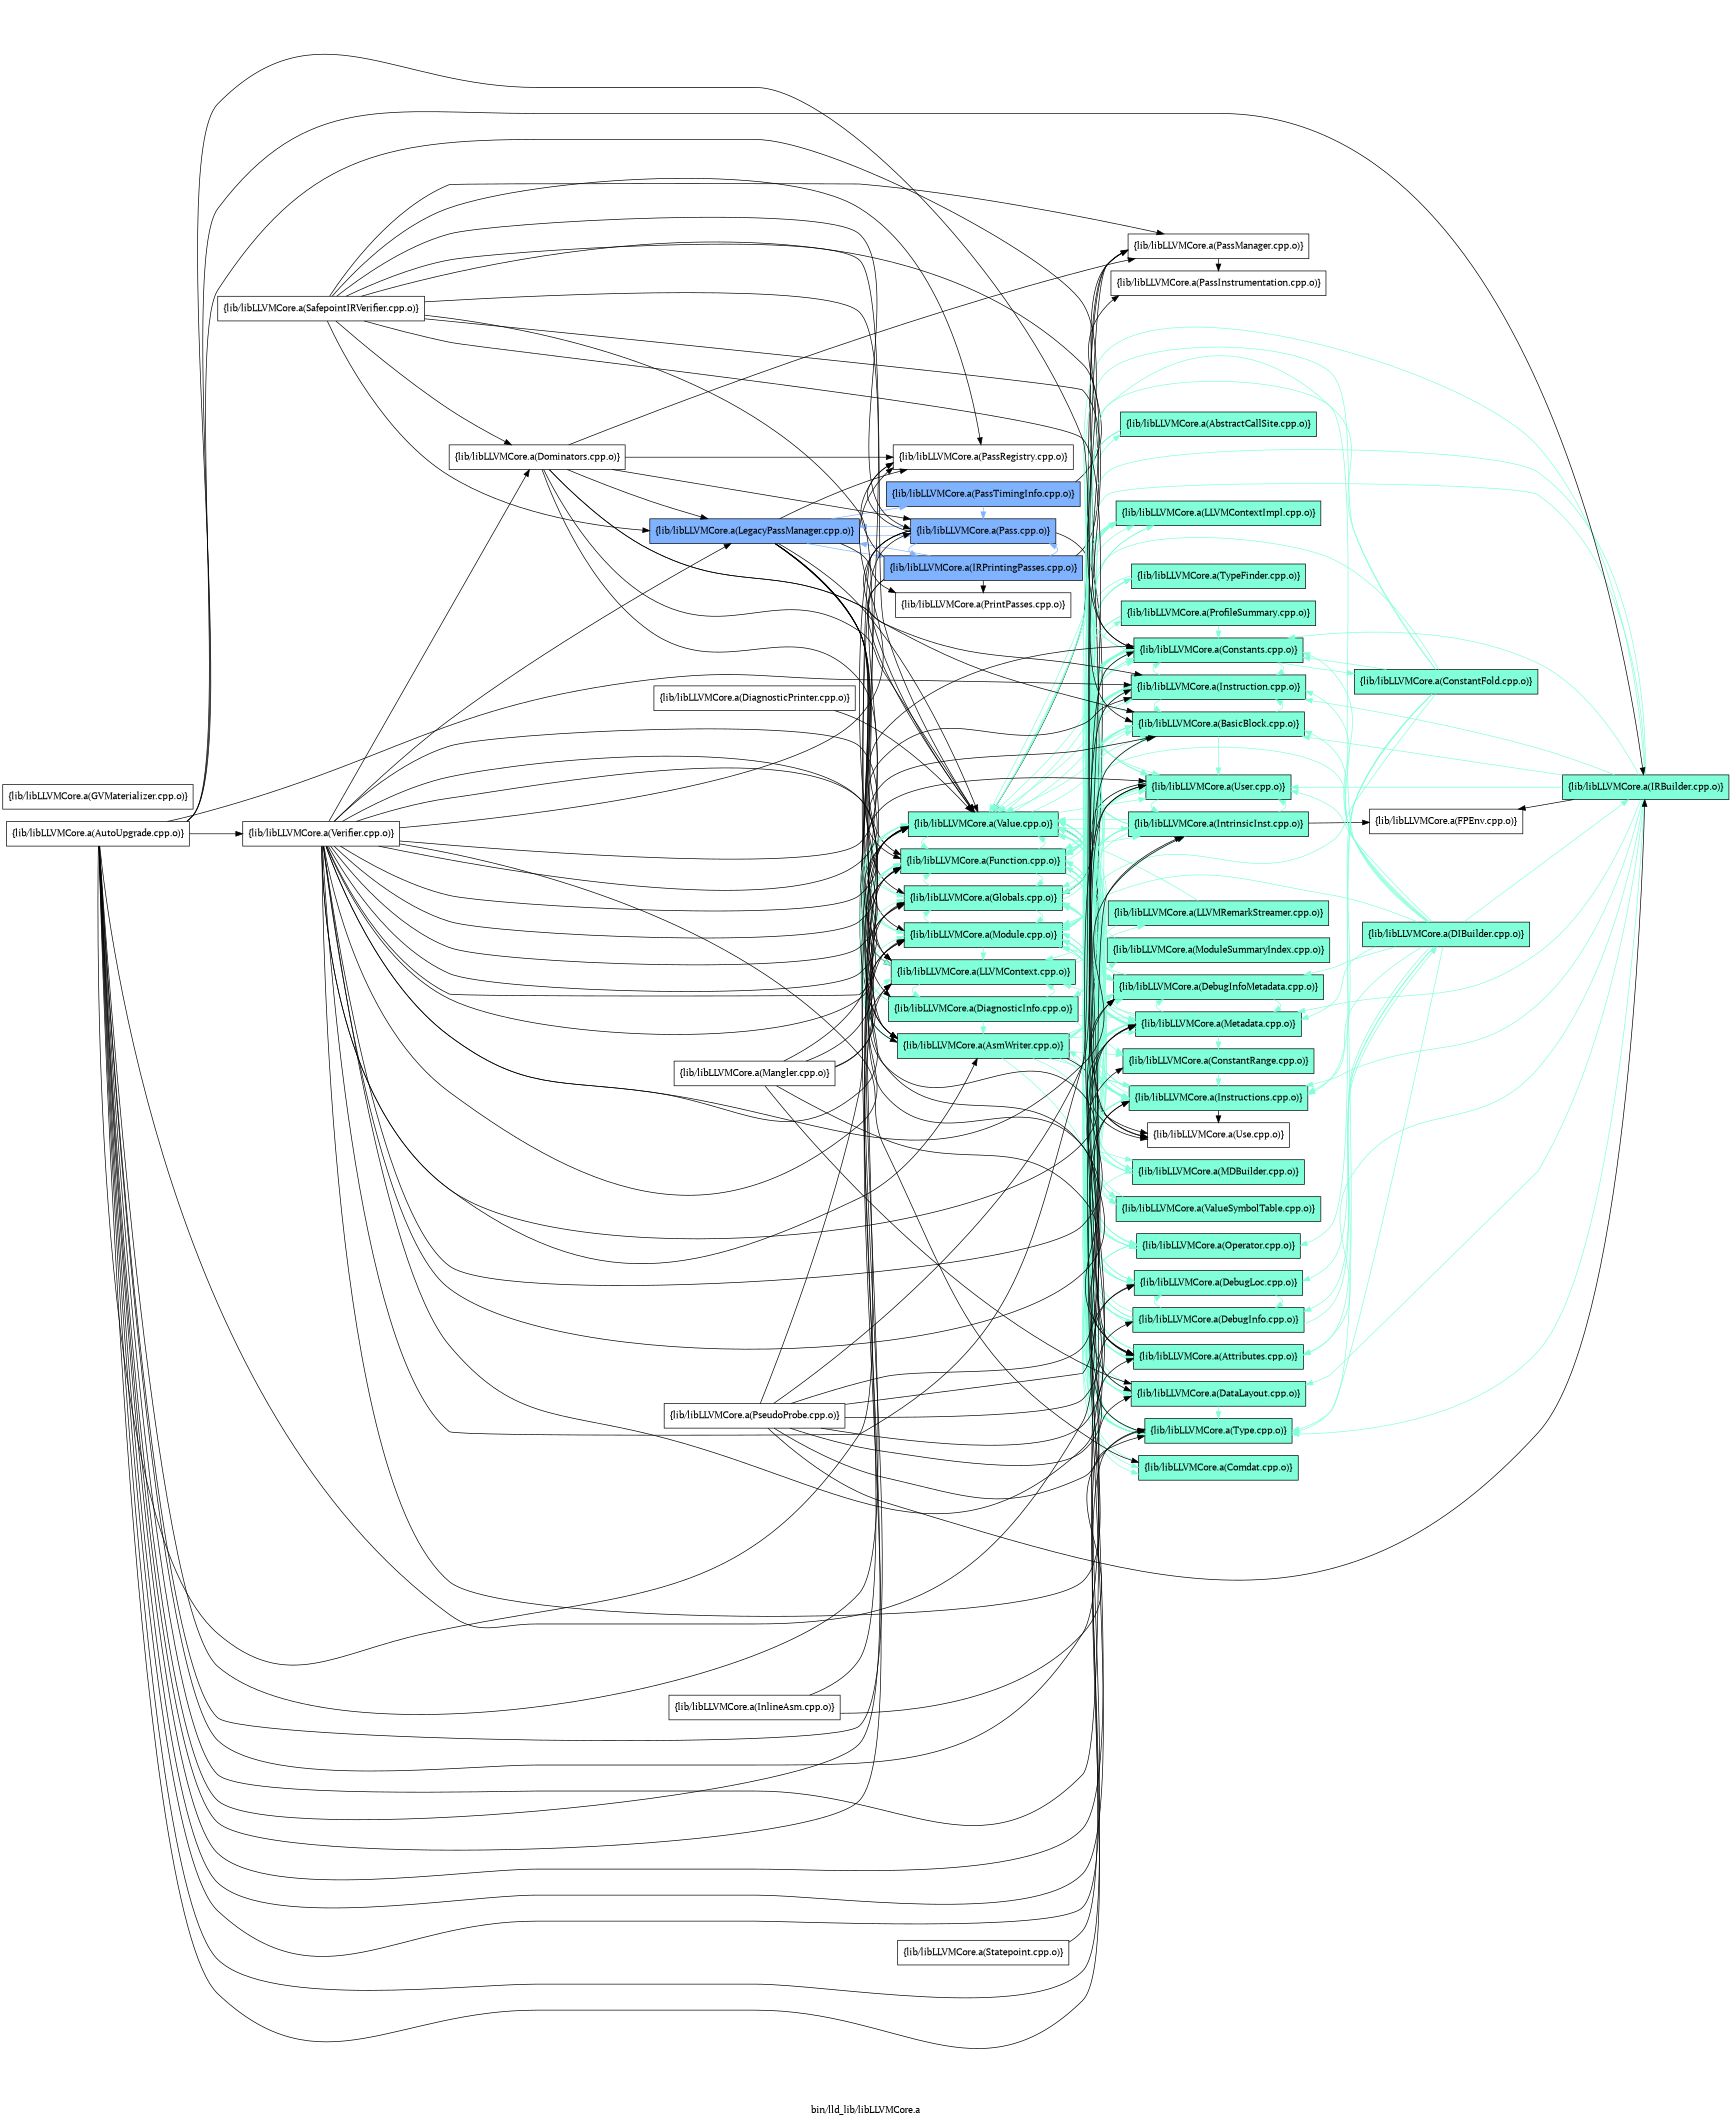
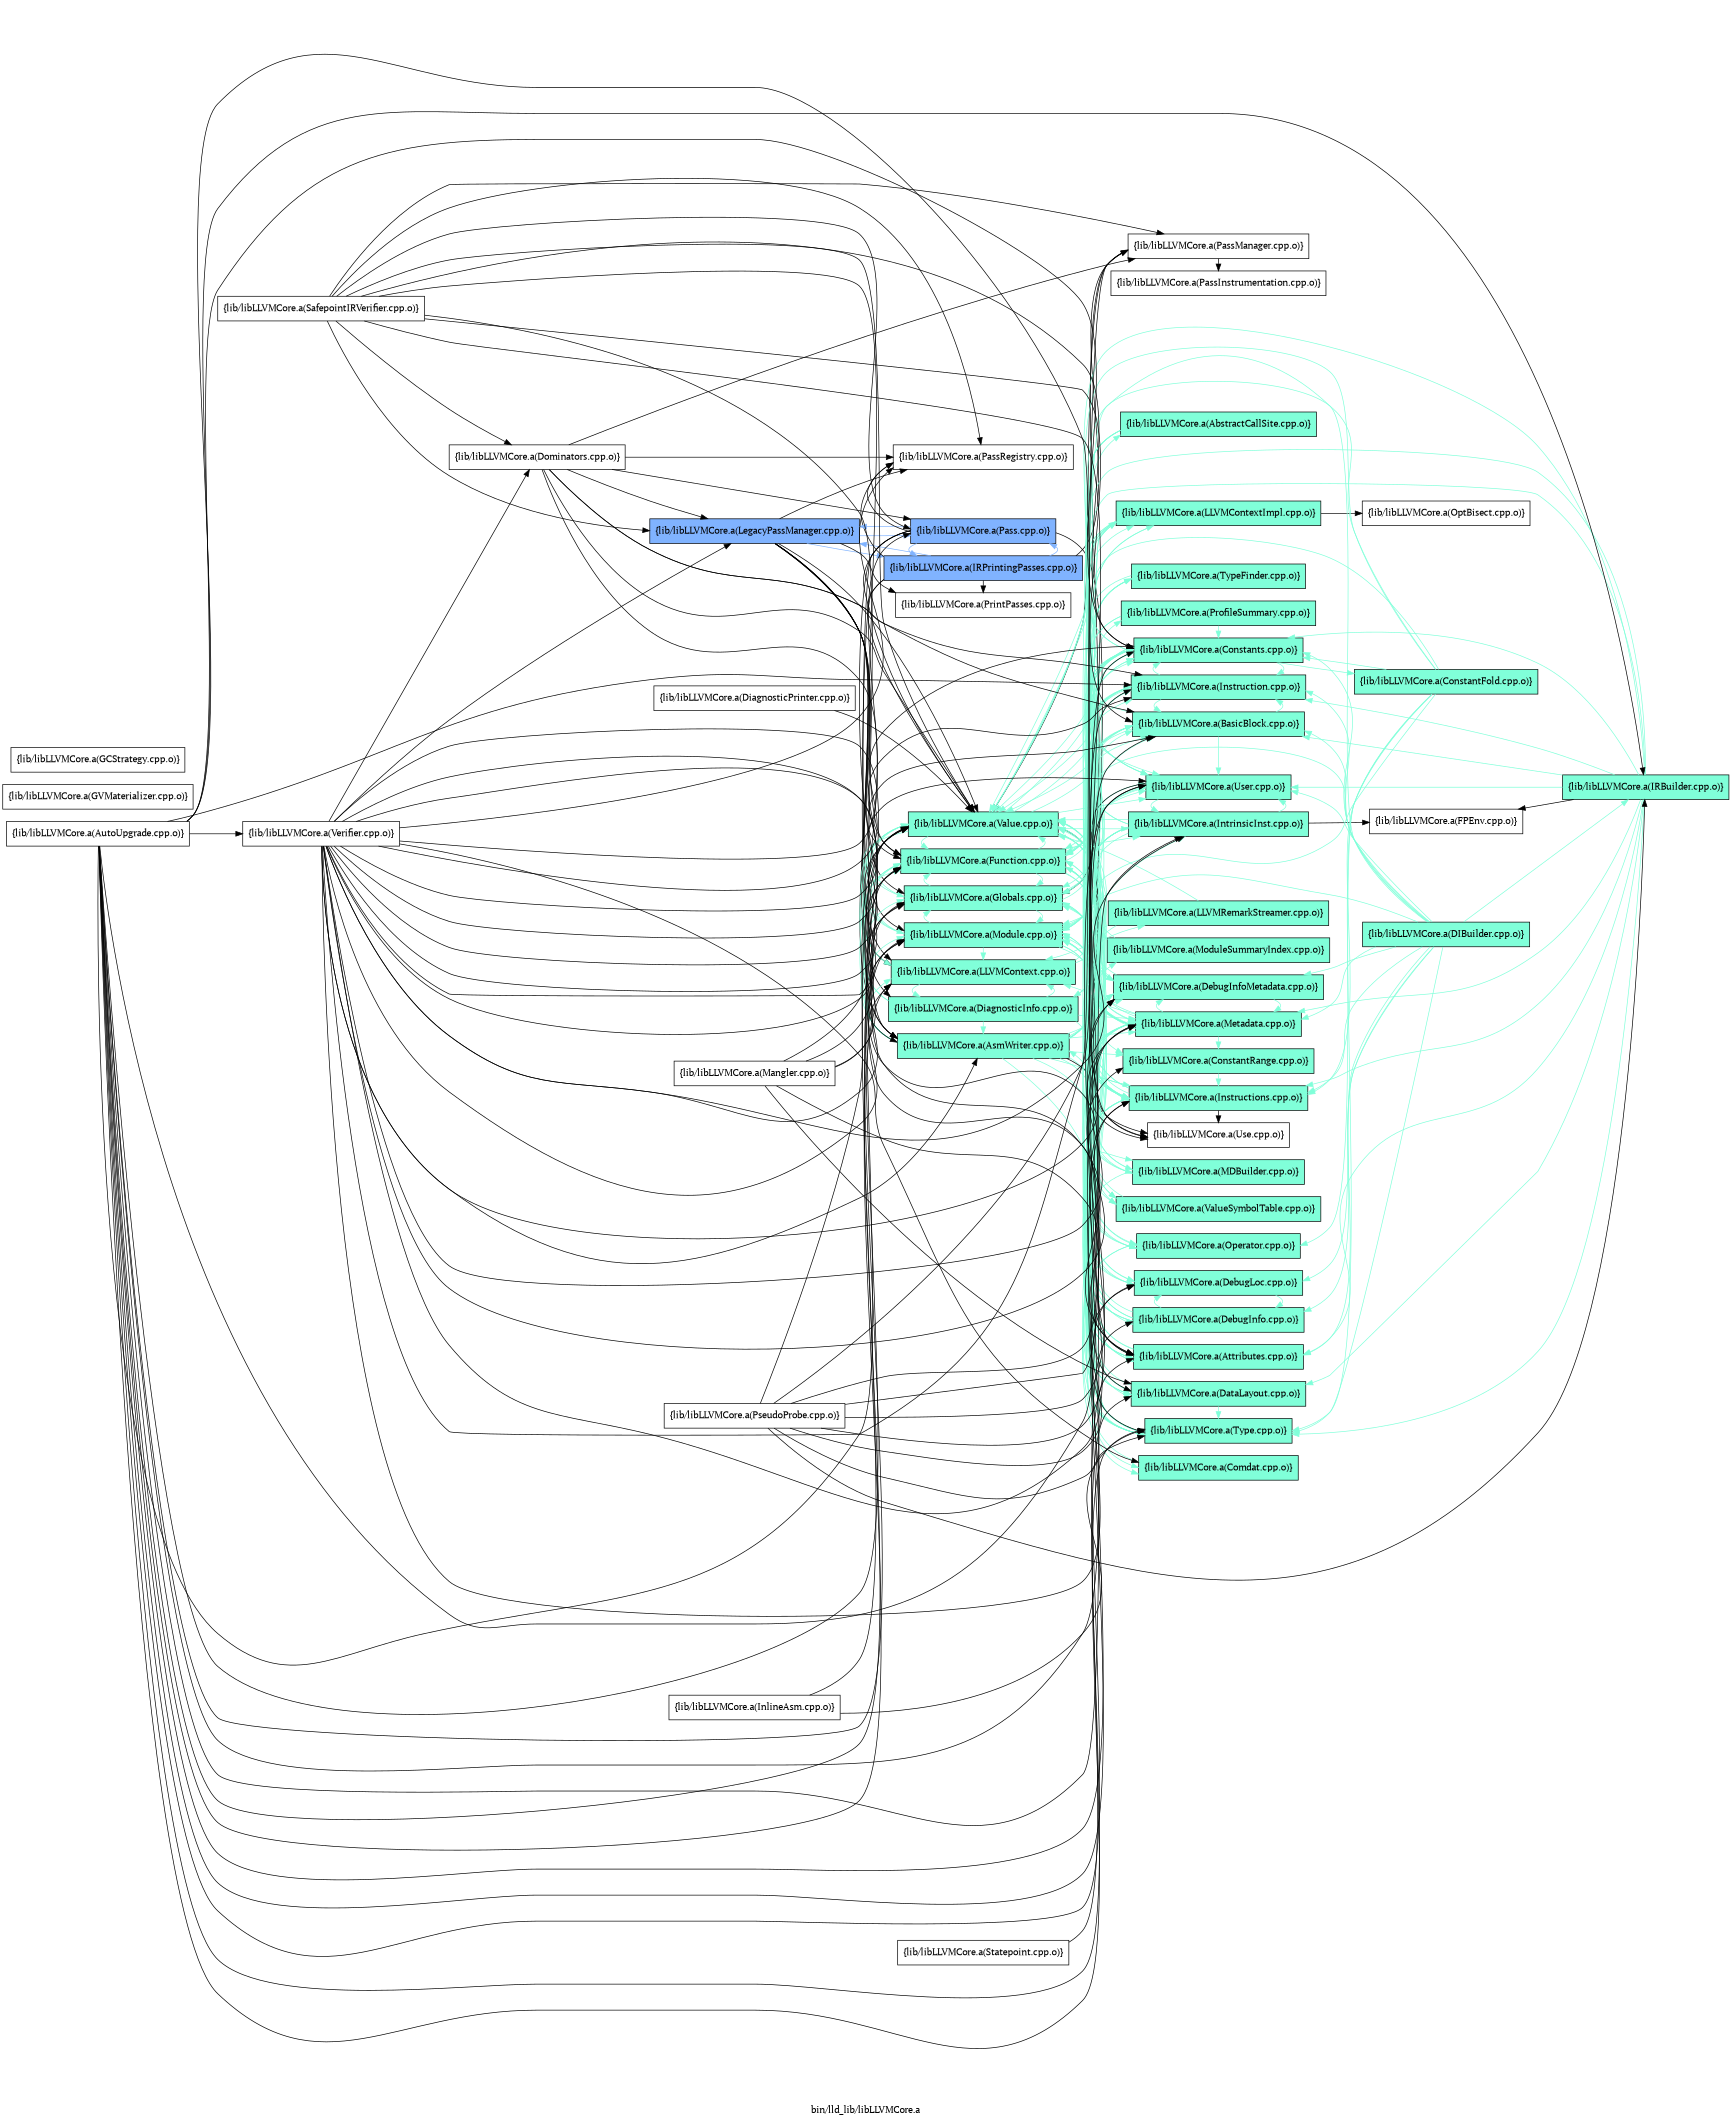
(857, 311) -> (866, 304)
(983, 494) -> none
none -> (1446, 513)
(1087, 758) -> (1089, 873)
none -> (98, 760)
(1097, 963) -> (1096, 981)
(1348, 1135) -> none
(1086, 1304) -> (1083, 1261)
